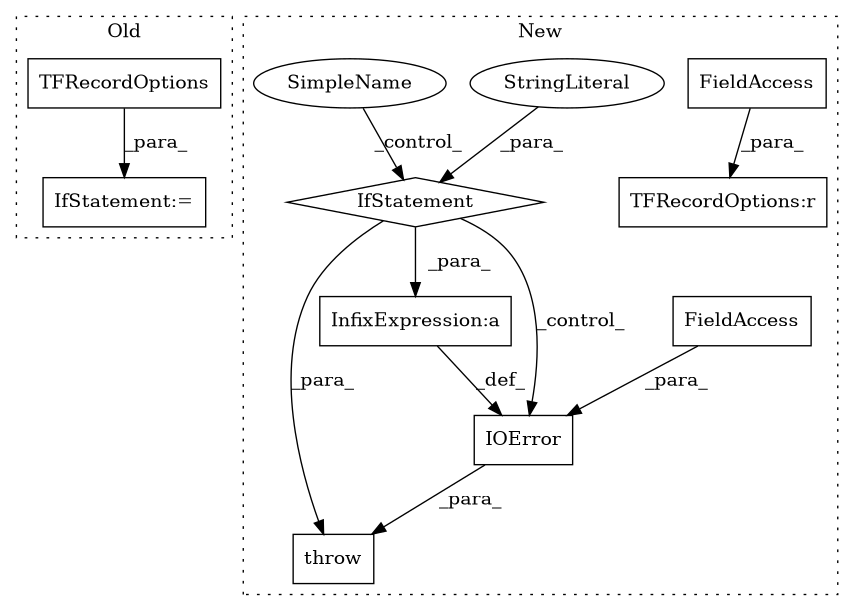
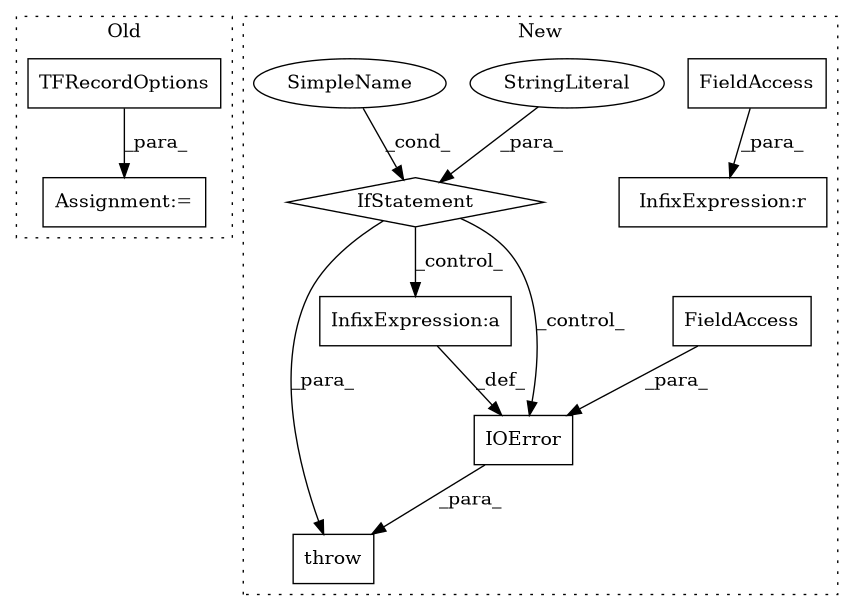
(418, 143) -> (418, 143)
(124, 202) -> (124, 202)
(723, 202) -> (723, 202)
(459, 262) -> (459, 262)
